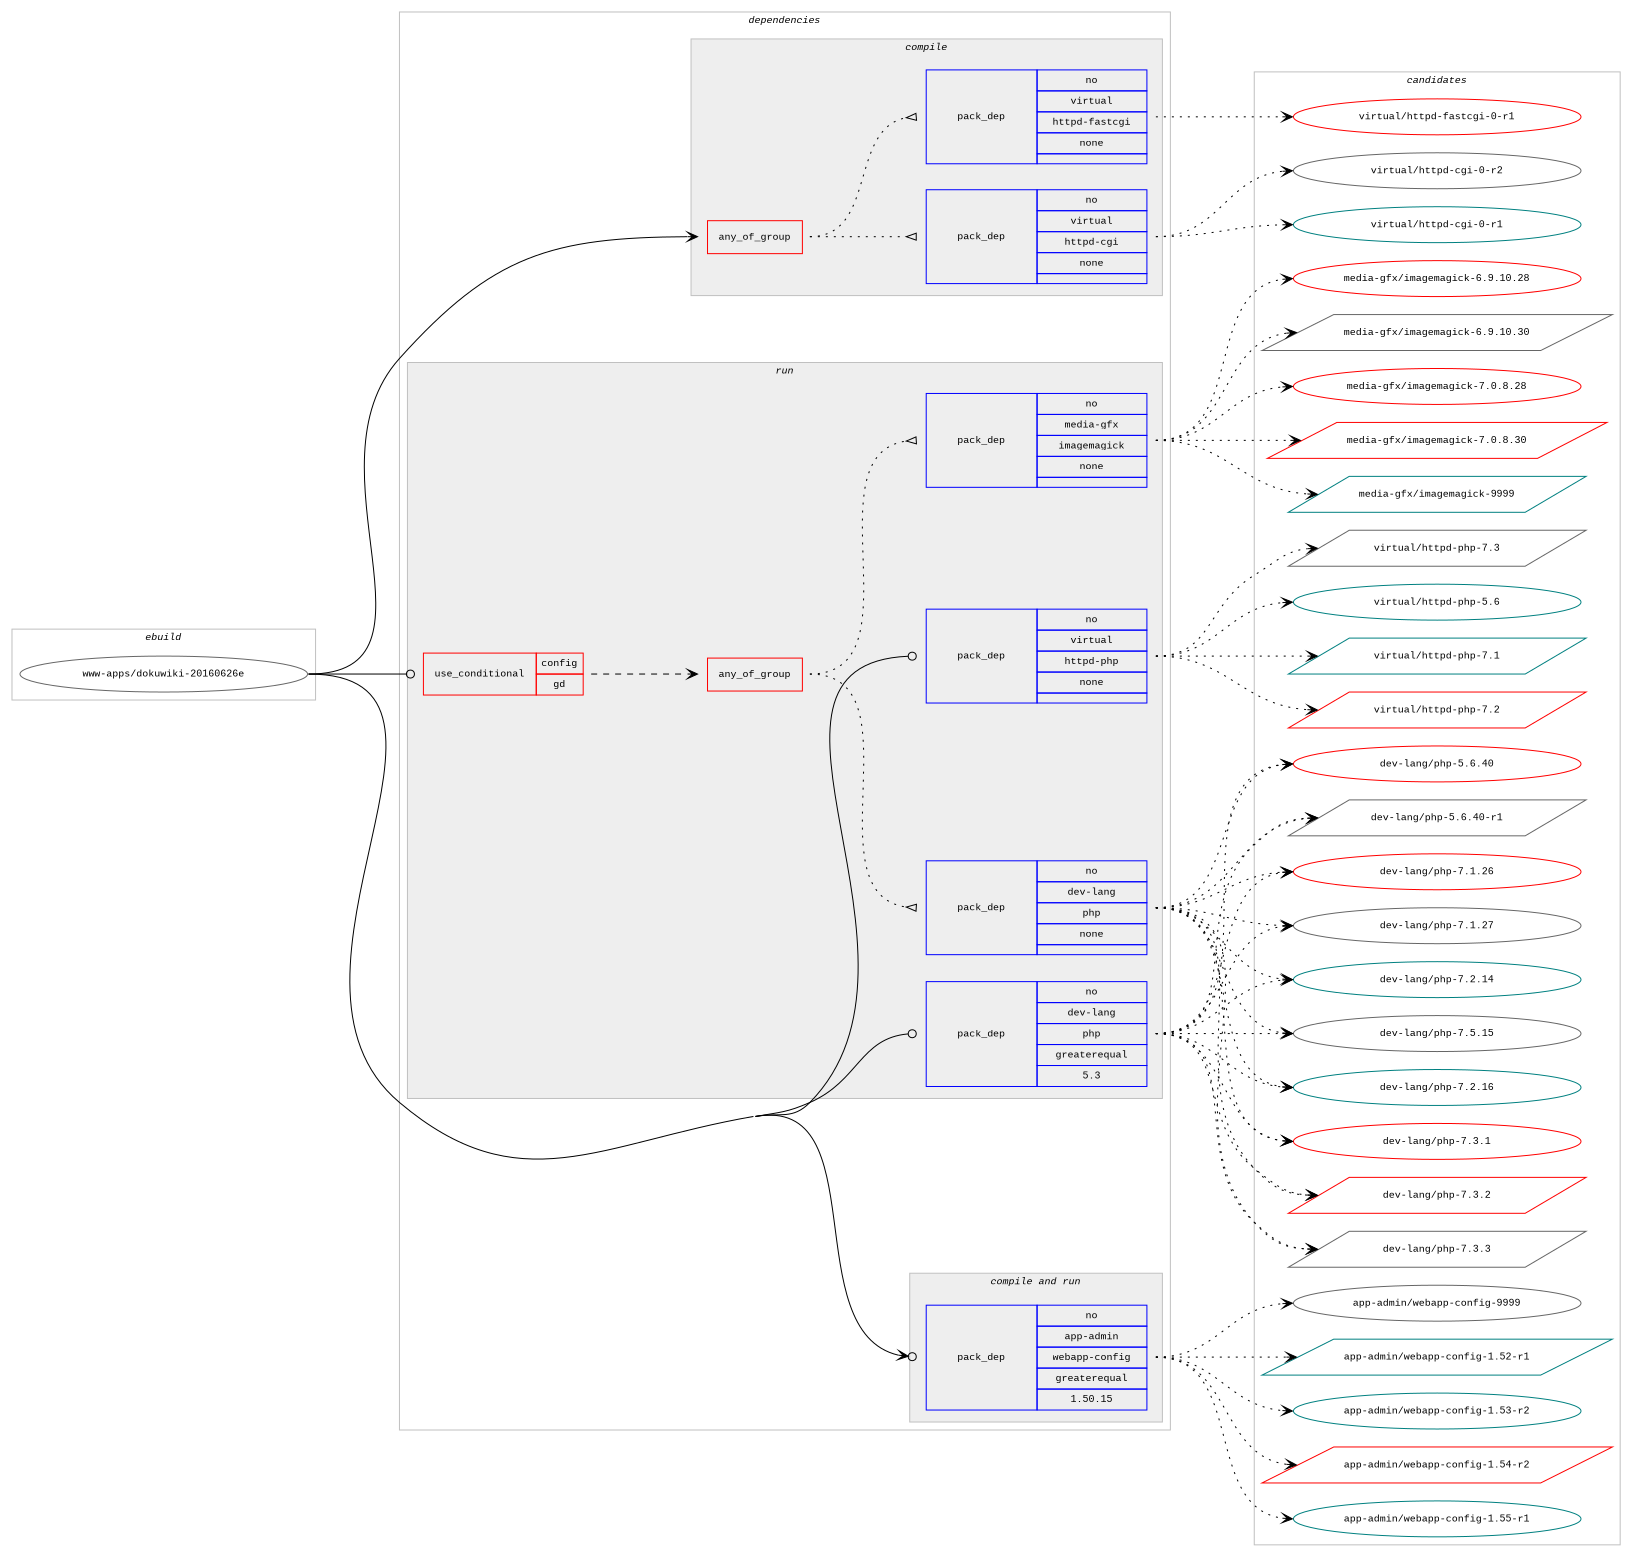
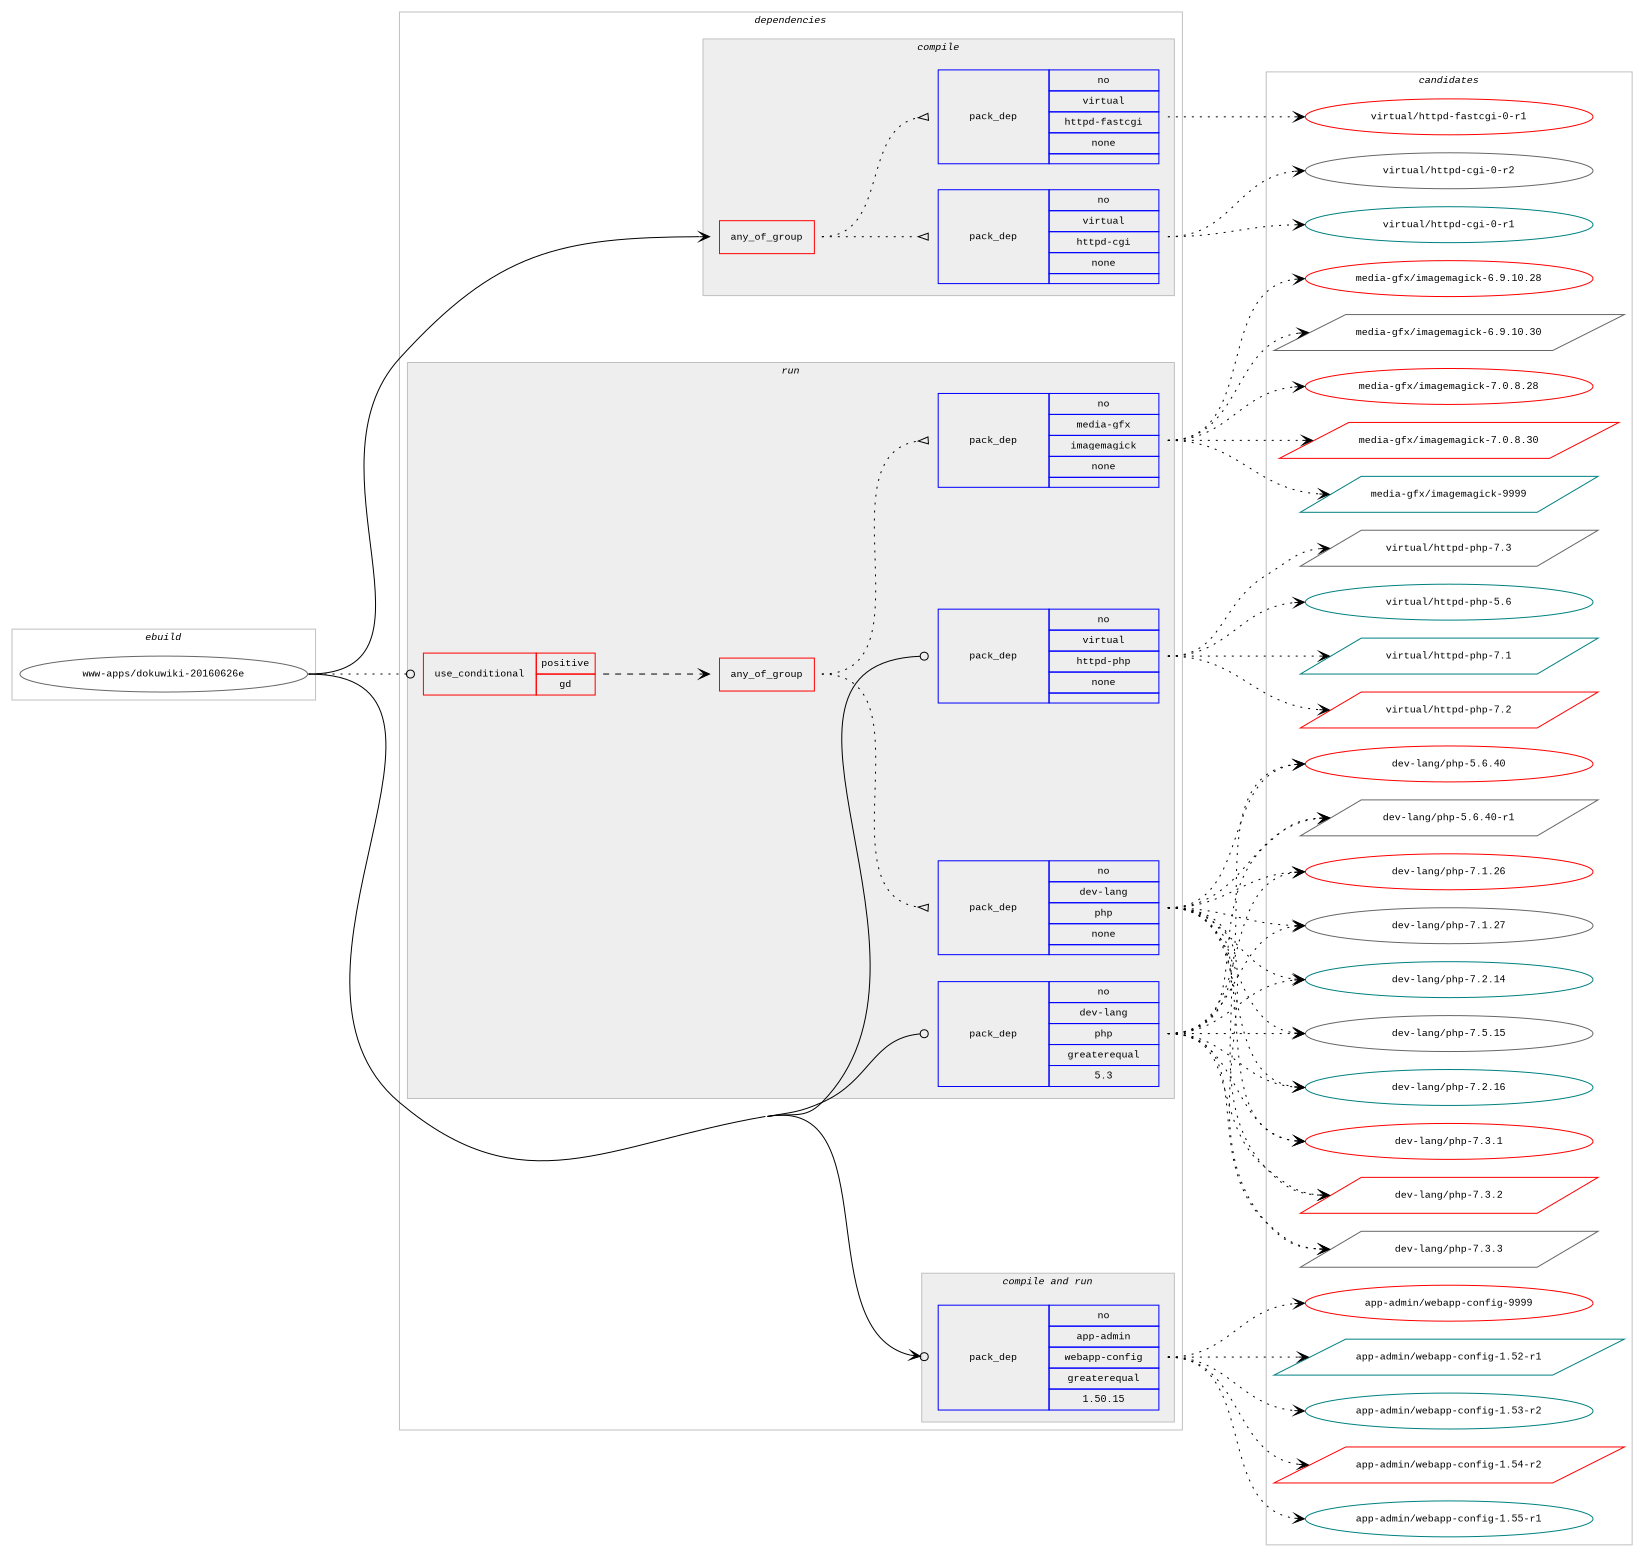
(560, 663) -> (566, 663)
(357, 674) -> (357, 674)
(1437, 1303) -> (1449, 1303)
